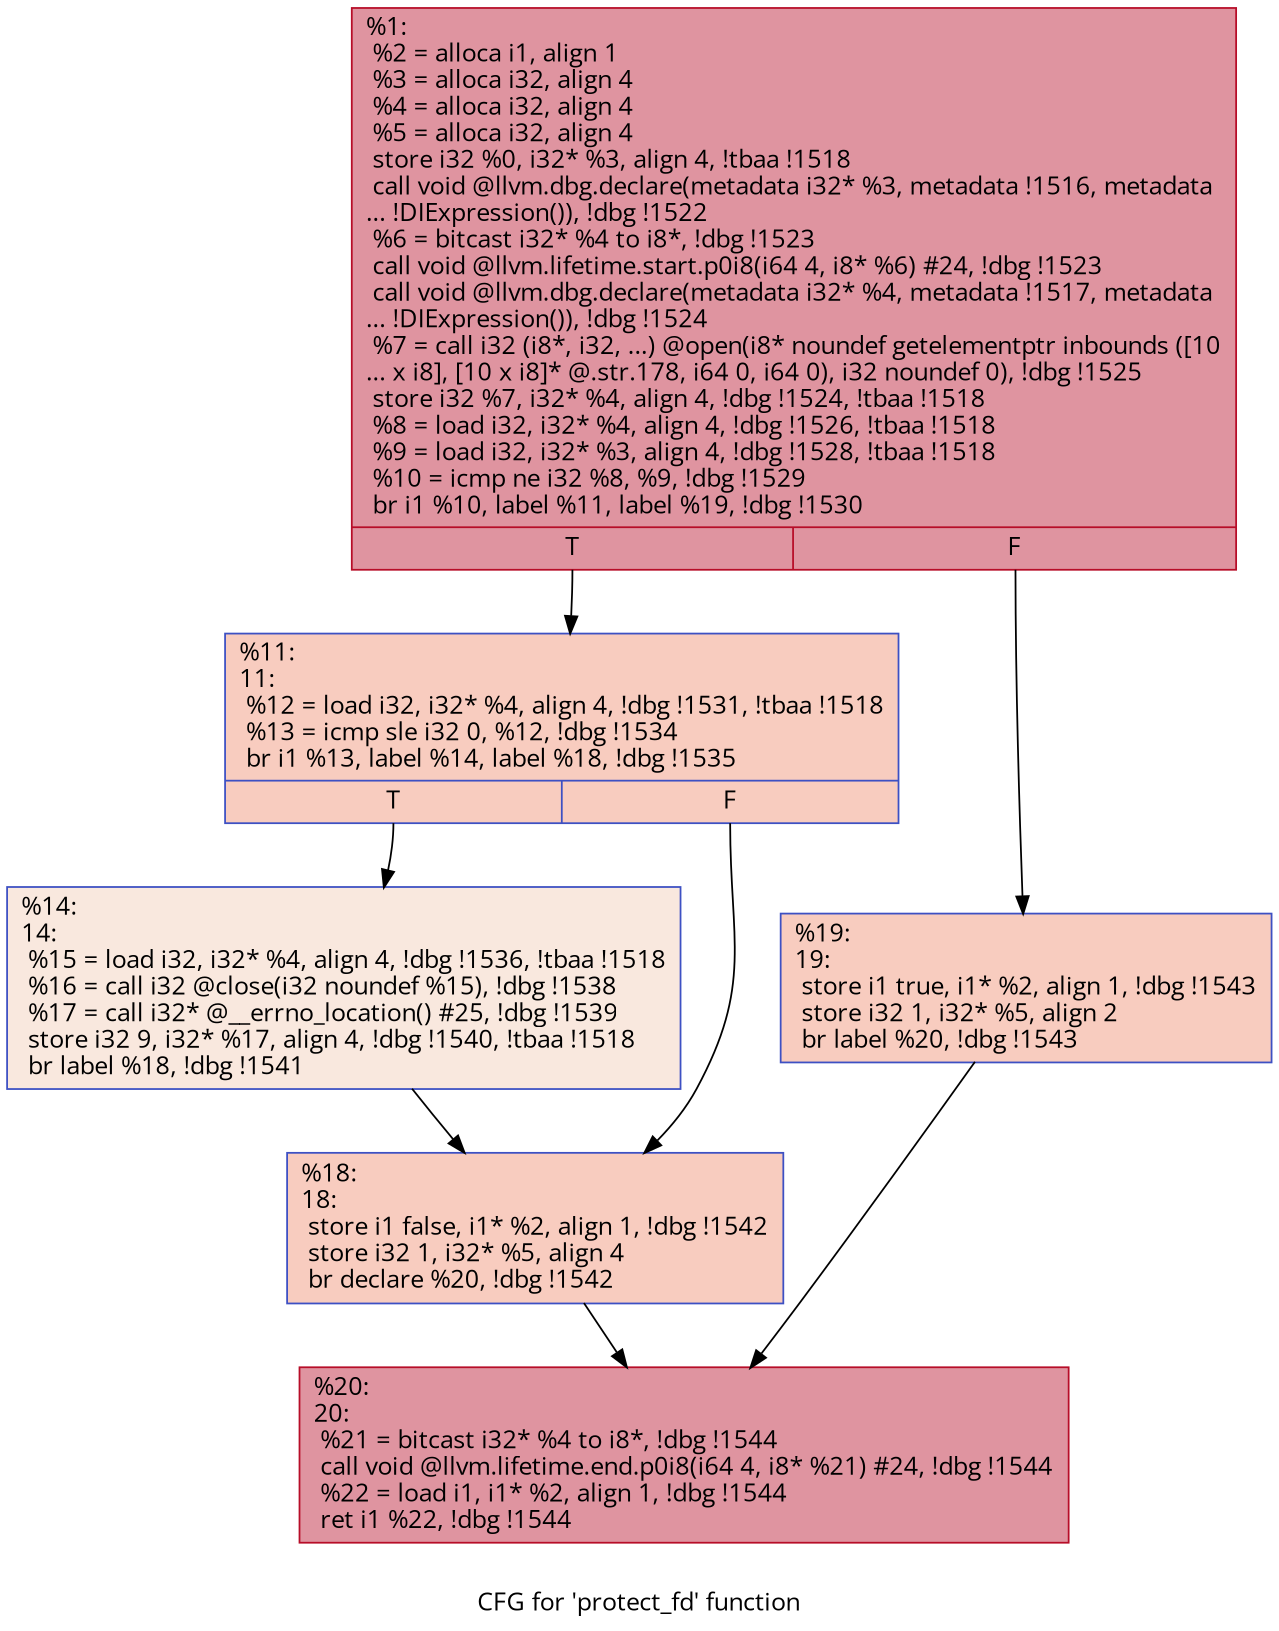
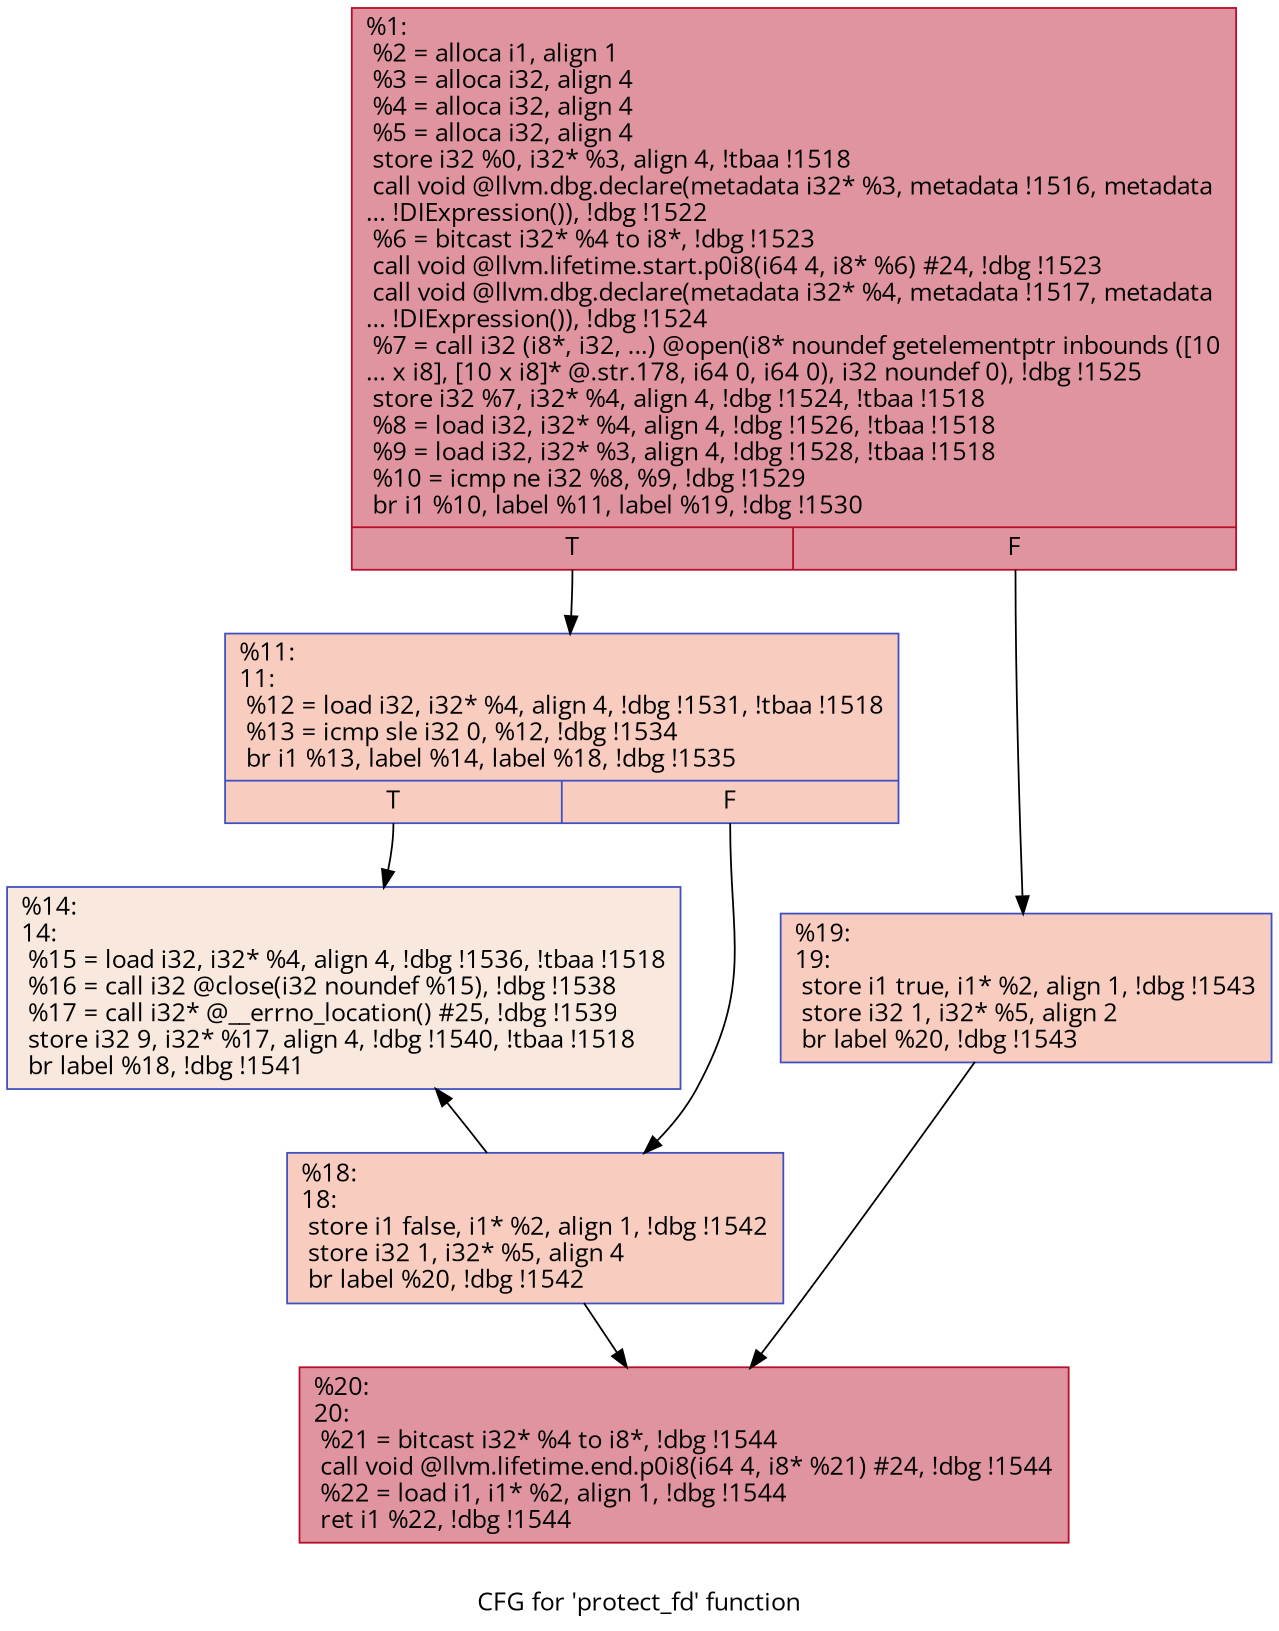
(433, 1114) -> (467, 1128)
(458, 1280) -> (443, 1280)
